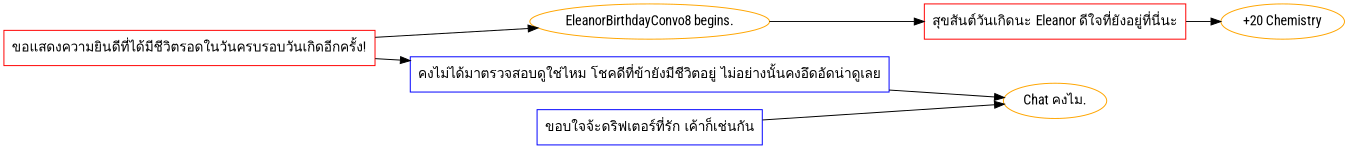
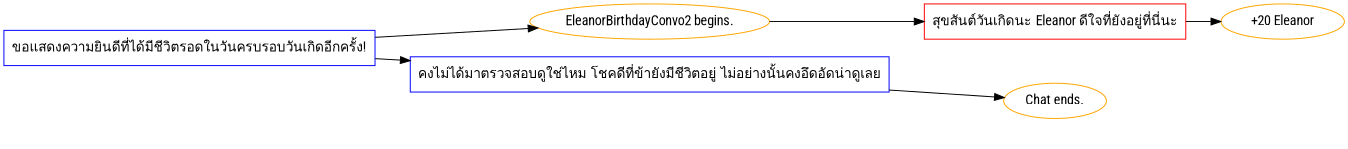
(650, 22) -> (650, 22)
(1283, 22) -> (1283, 22)
(189, 48) -> (189, 48)
(1055, 101) -> (1055, 101)
(650, 127) -> none
